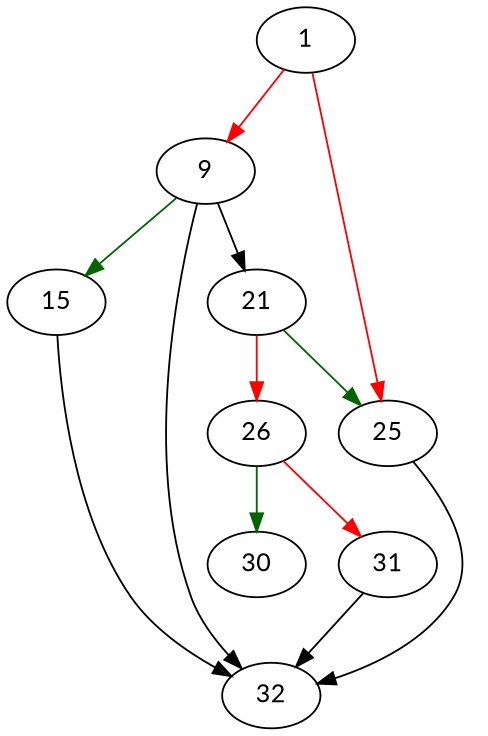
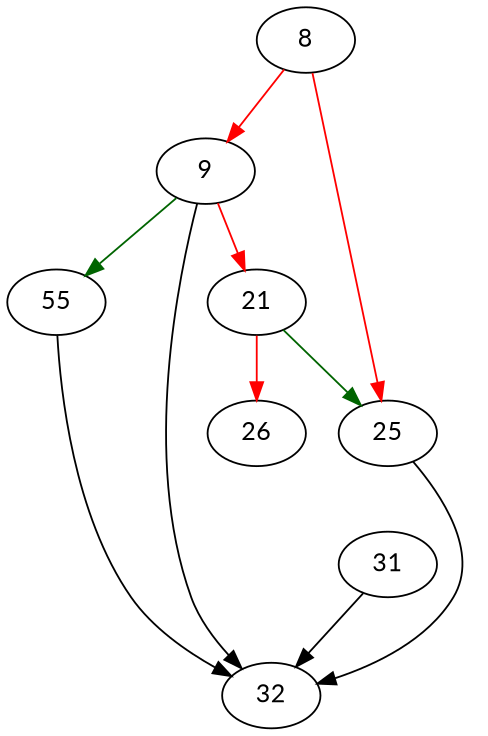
(306, 40) -> (306, 40)
(228, 228) -> (228, 228)
(56, 302) -> (56, 302)
(316, 492) -> none
(257, 564) -> none
